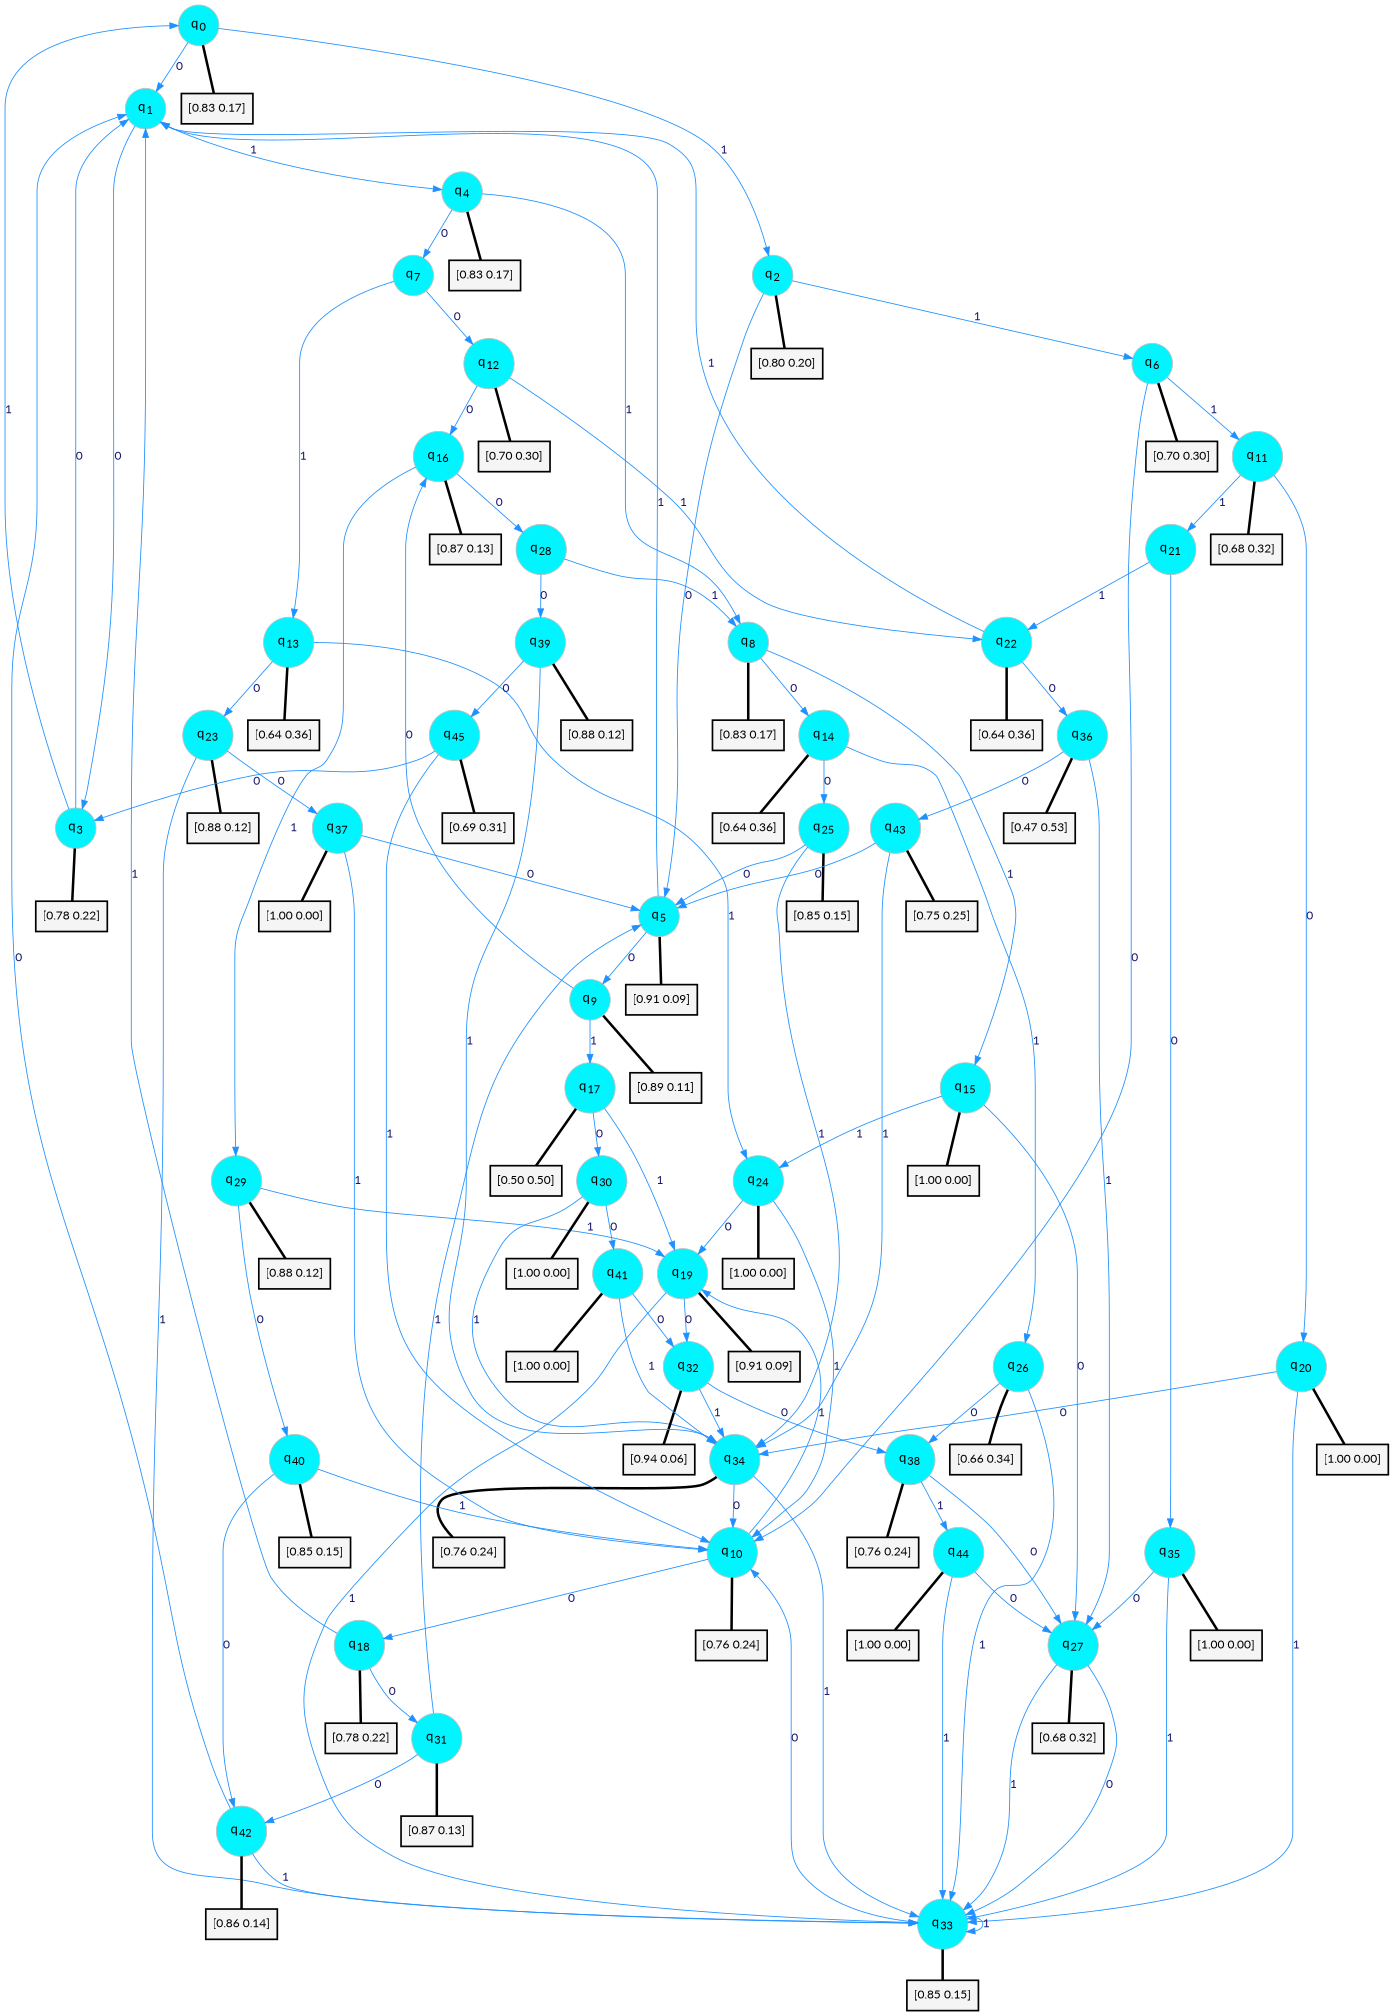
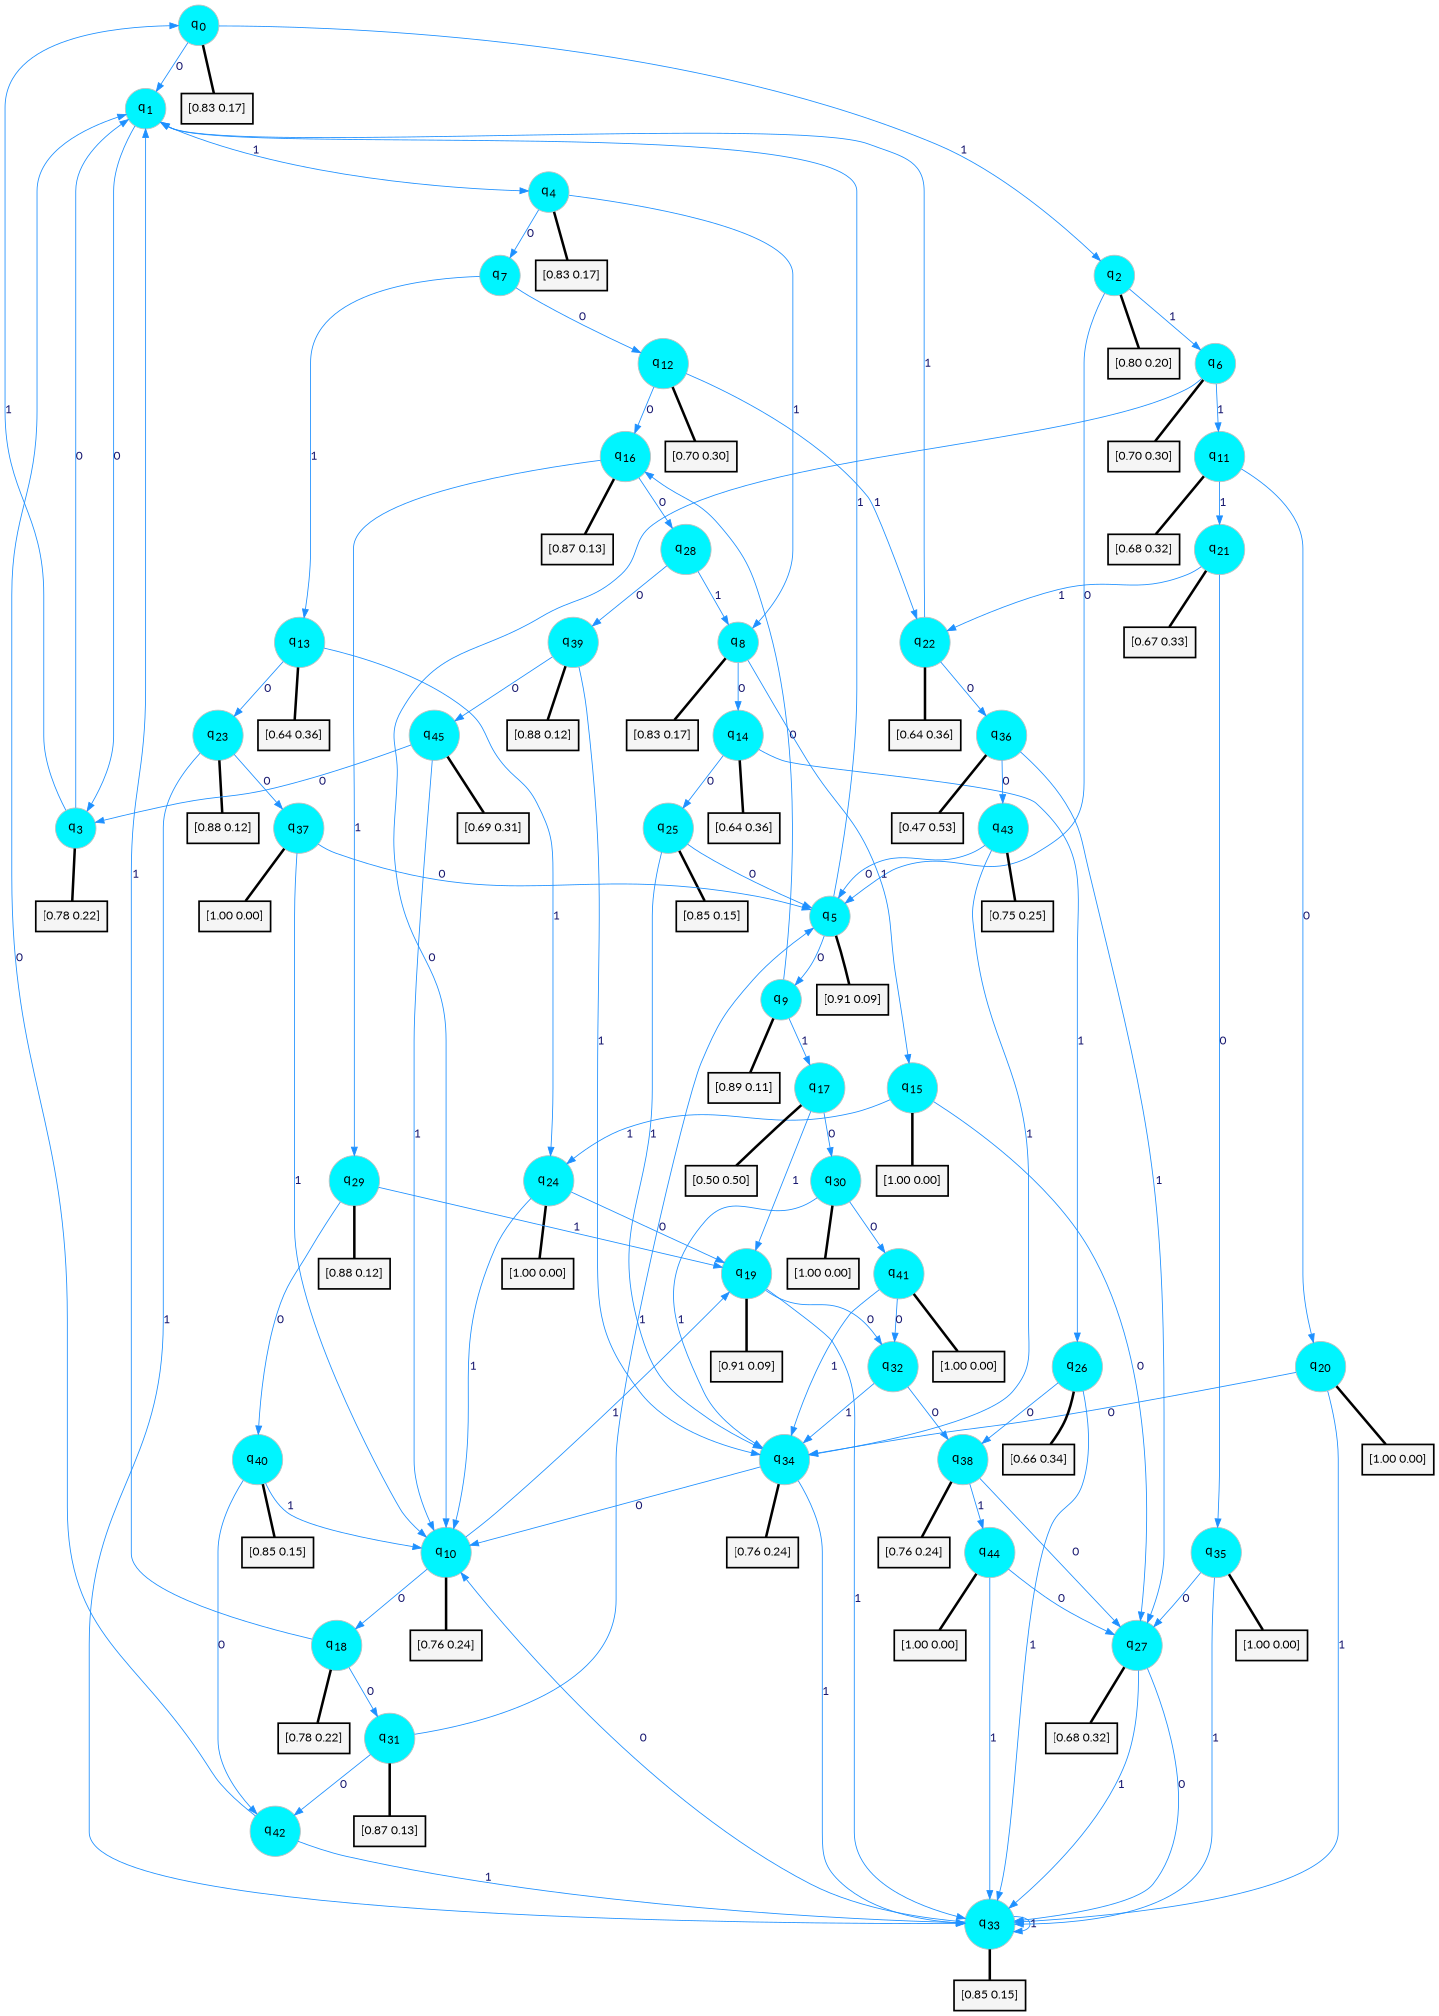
none -> (1160, 642)
(659, 1460) -> none
(242, 1924) -> none
